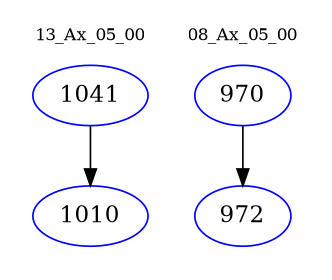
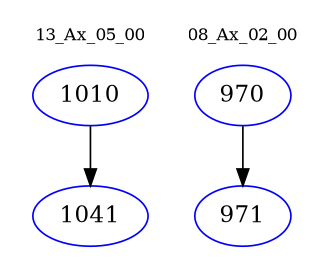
(243, 36) -> (243, 36)
(90, 148) -> (90, 148)
(243, 216) -> (243, 216)
